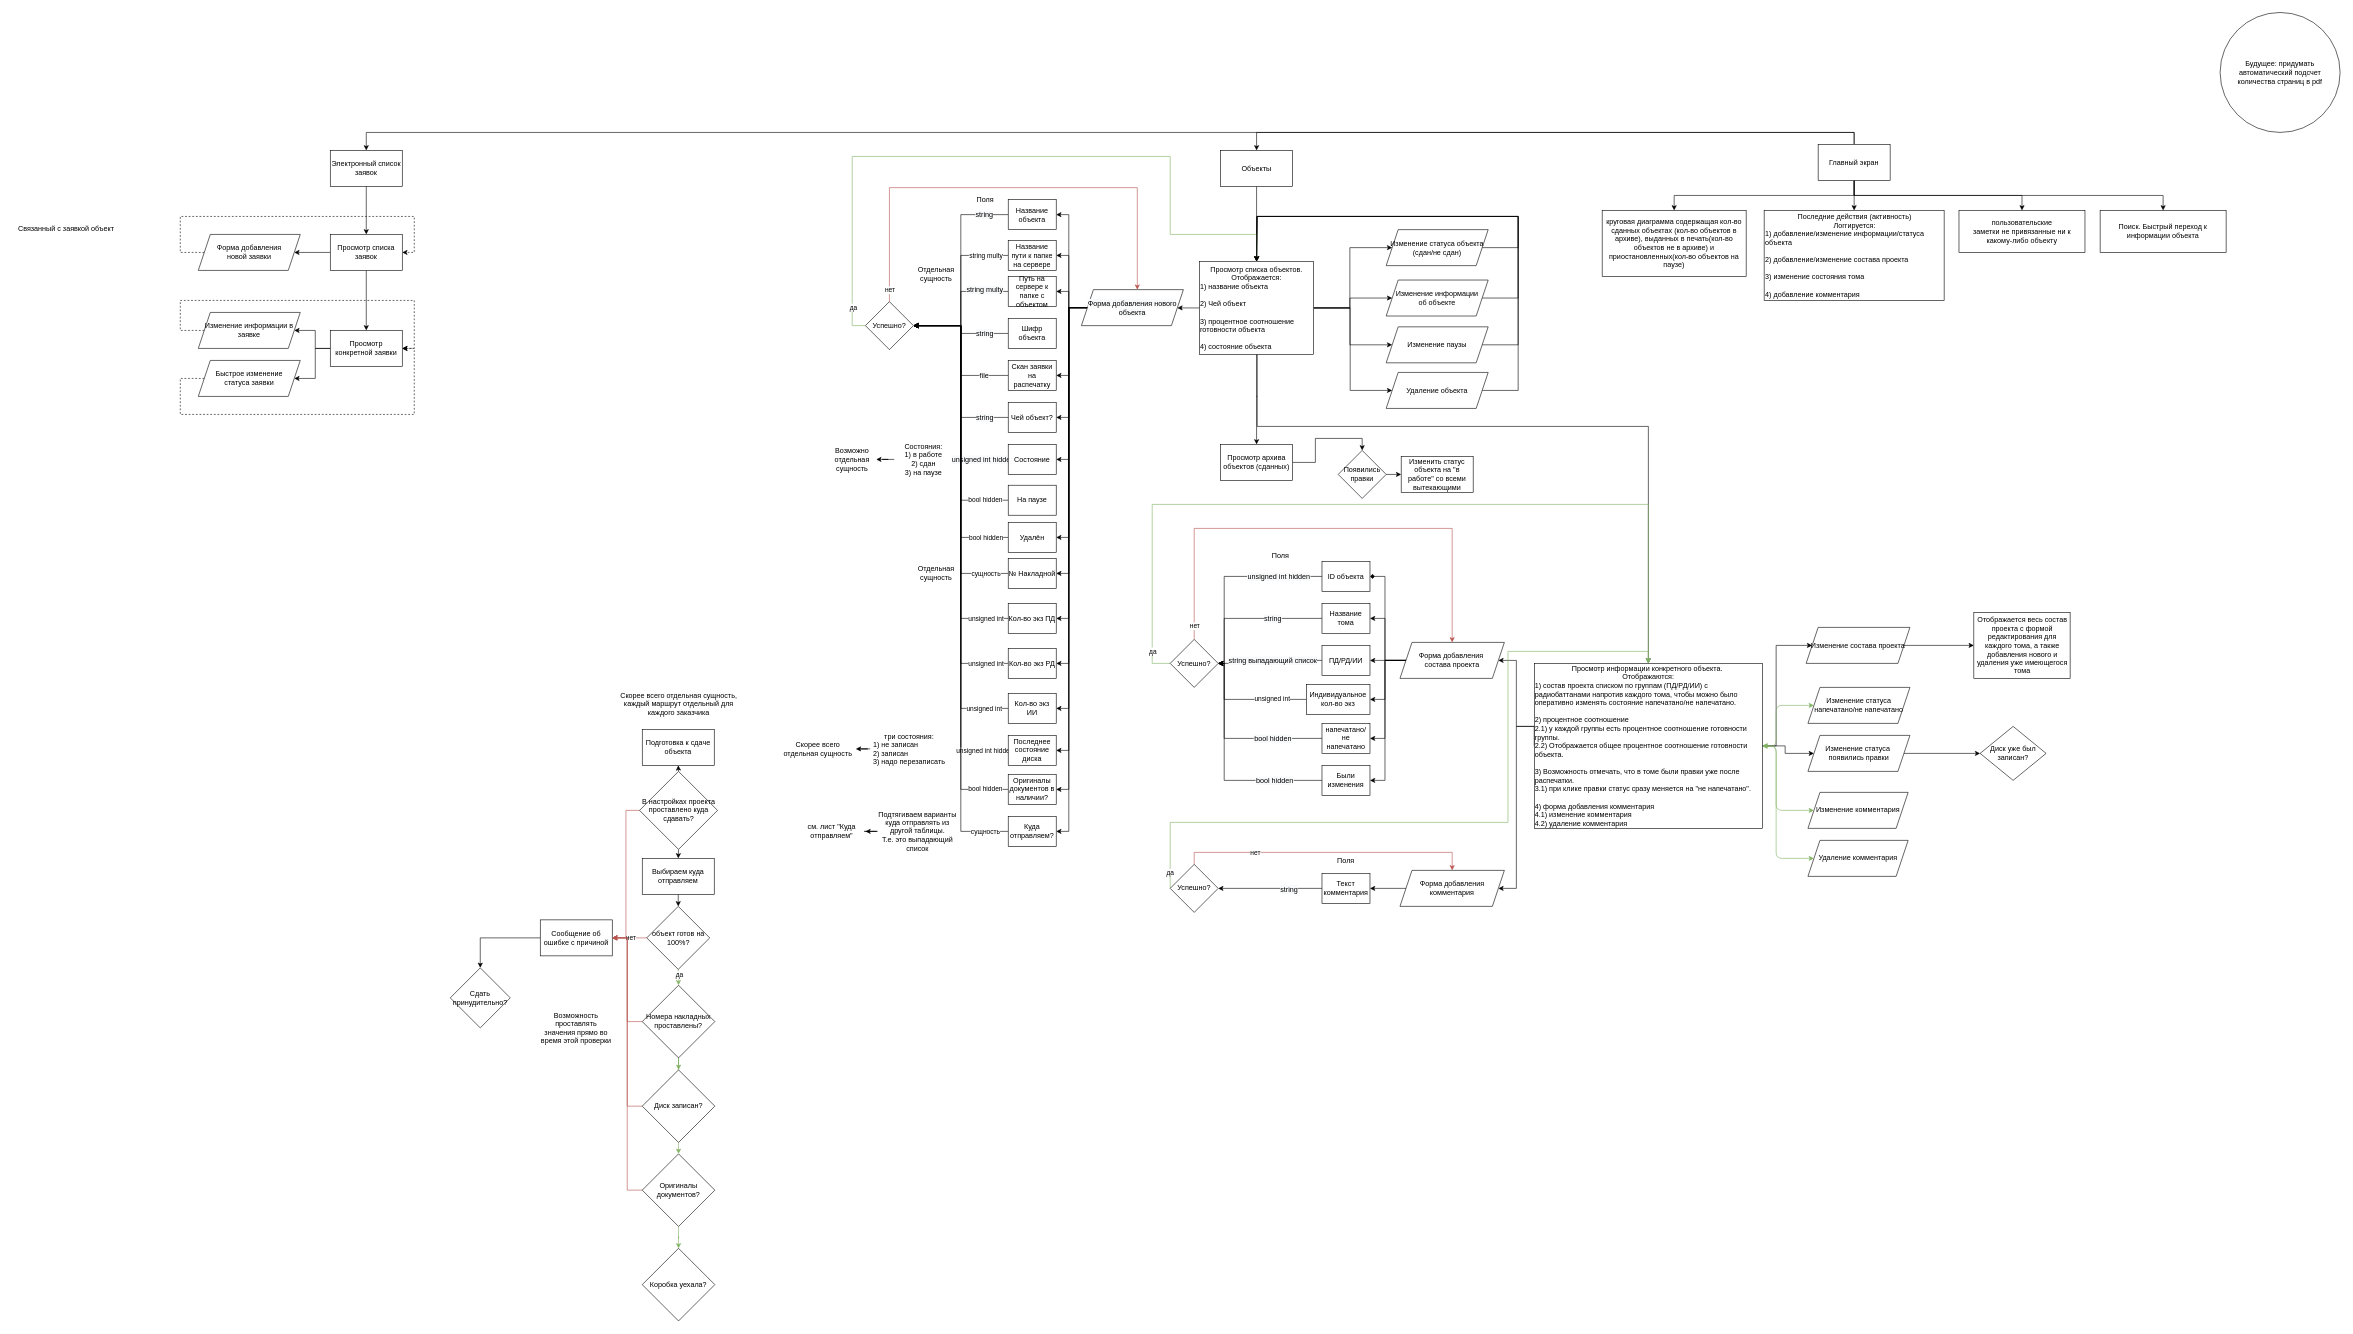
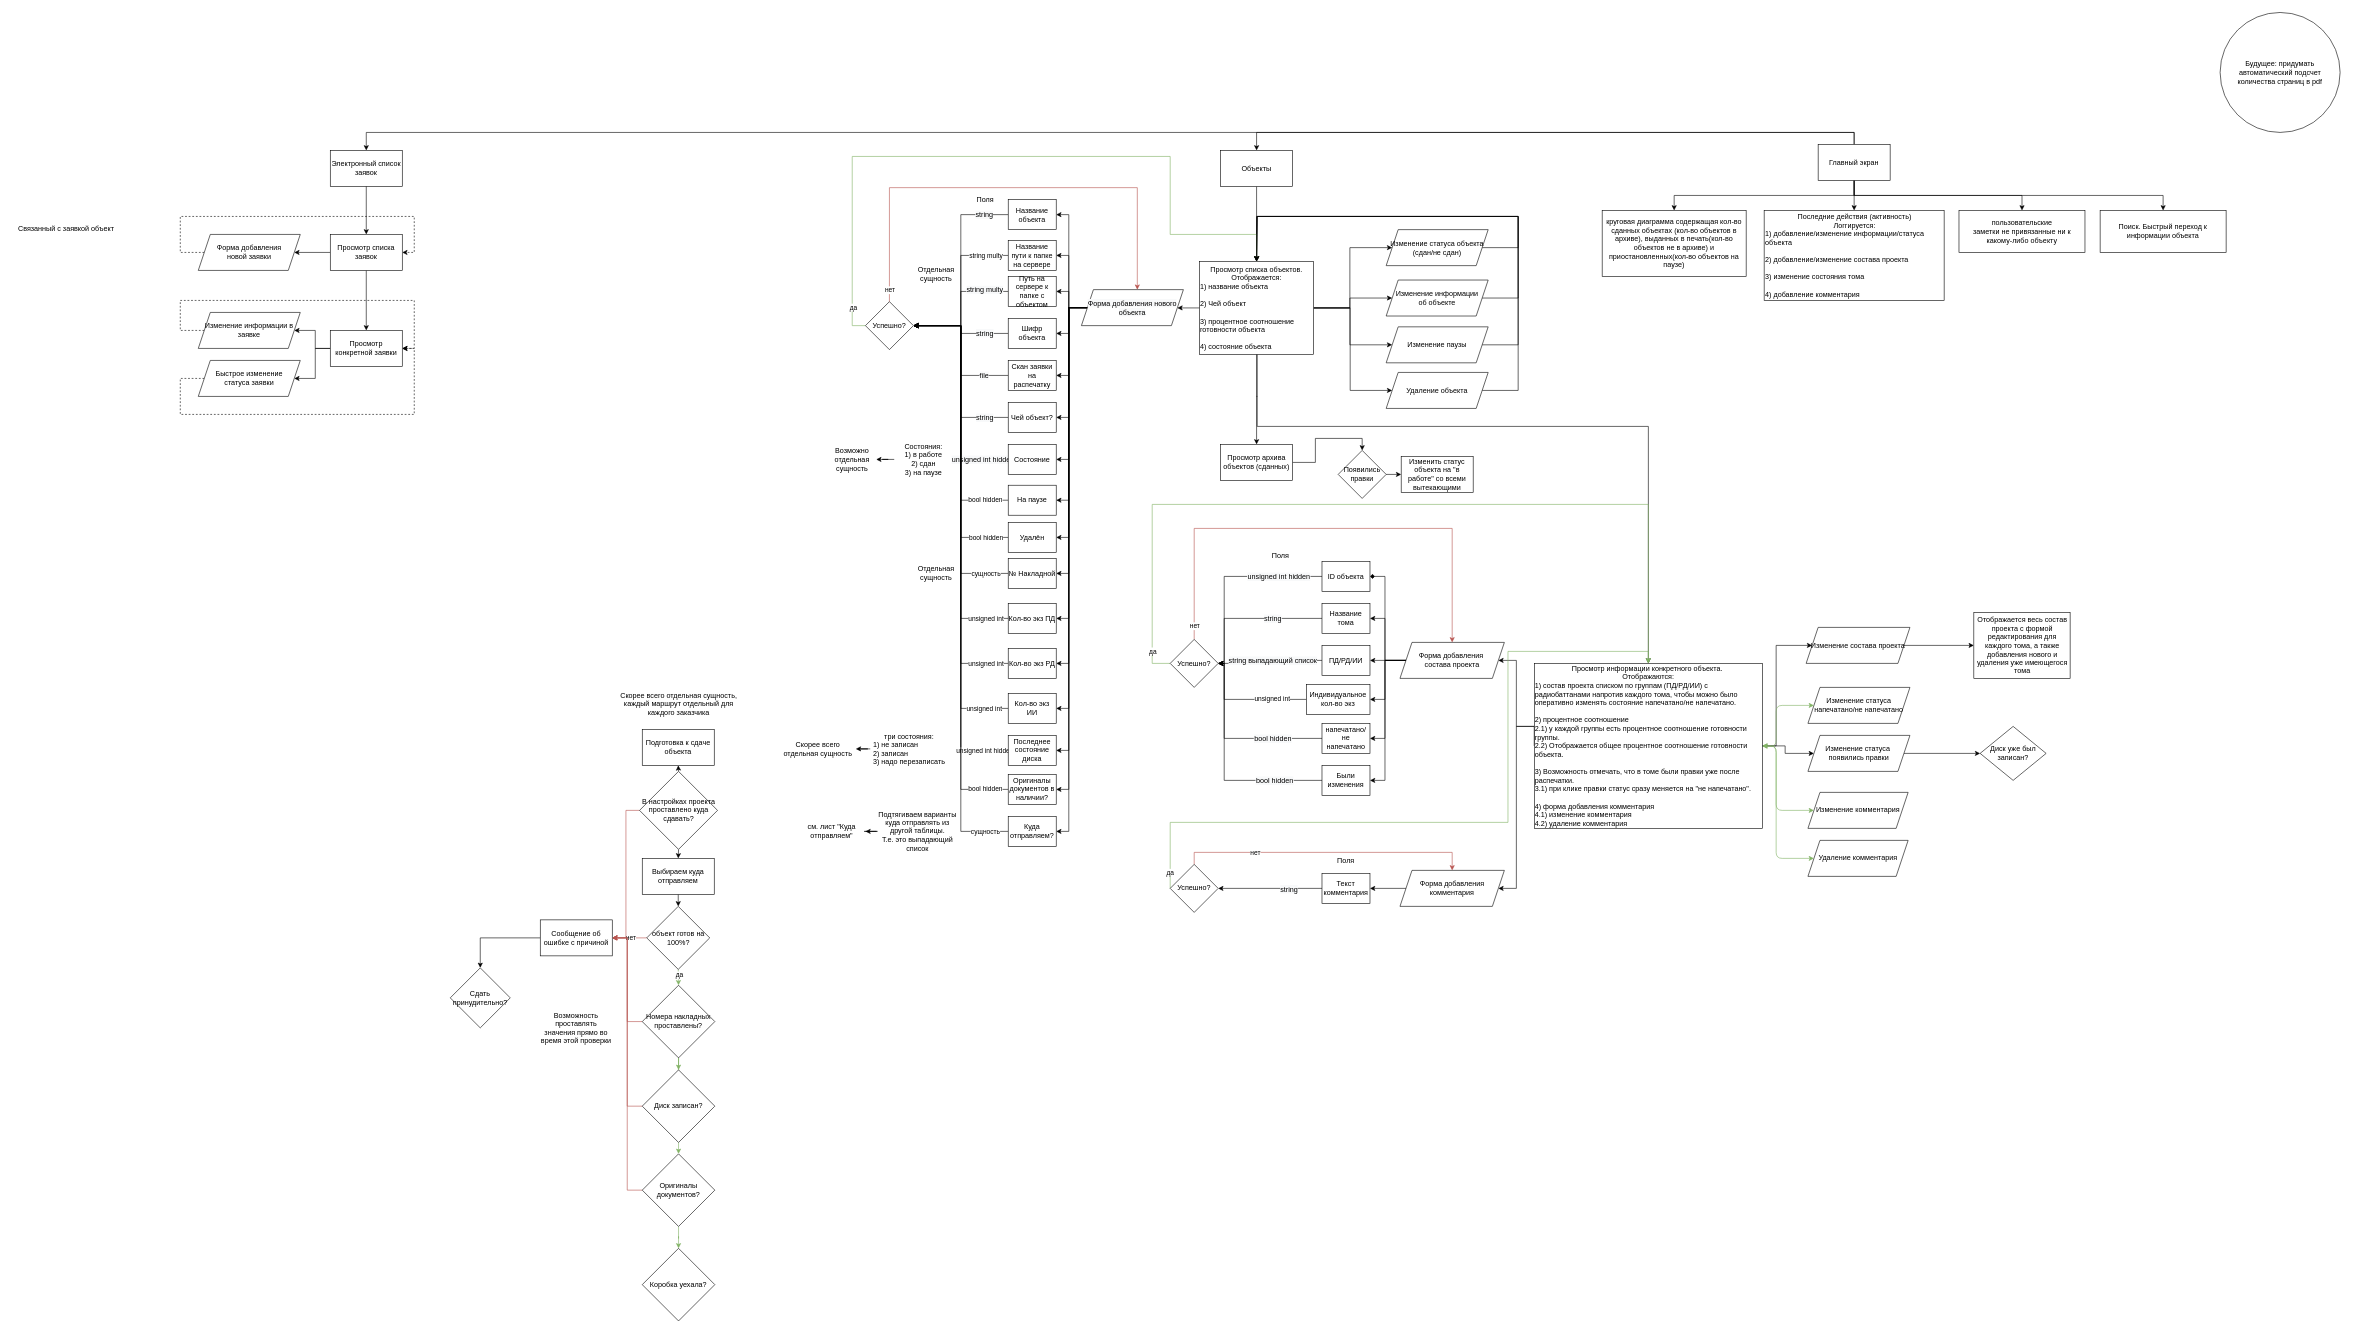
none -> (1063, 333)
none -> (1061, 500)
